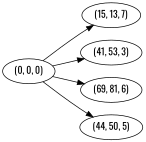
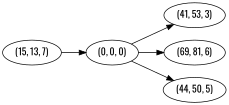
(65, 44) -> (70, 53)
